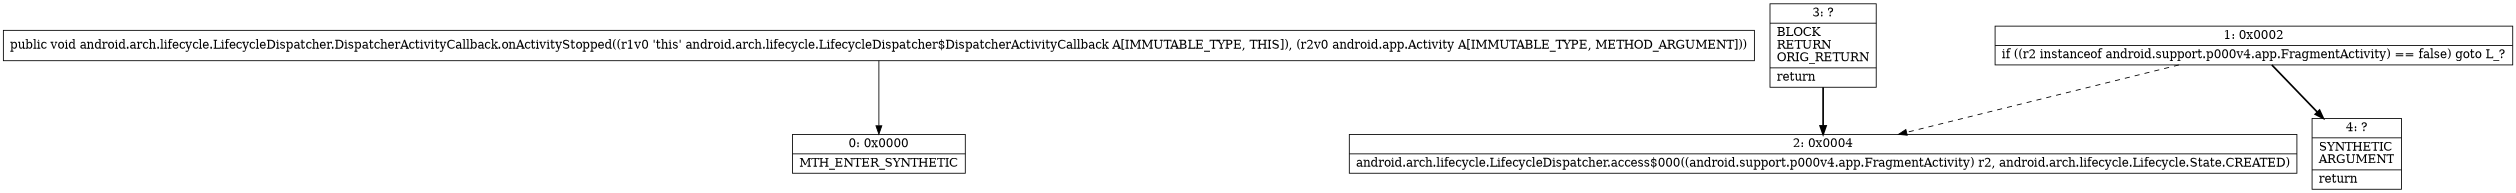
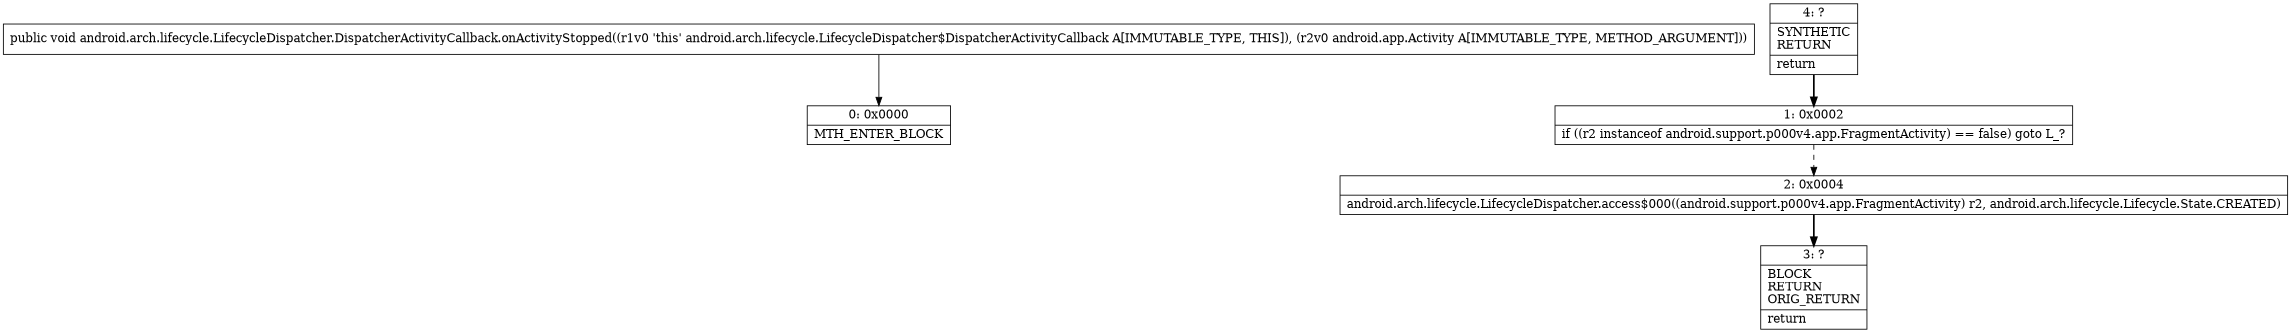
(2295, 89) -> (1814, 86)
(1823, 107) -> (1814, 226)
(2357, 160) -> (1804, 45)
(879, 163) -> (879, 134)
